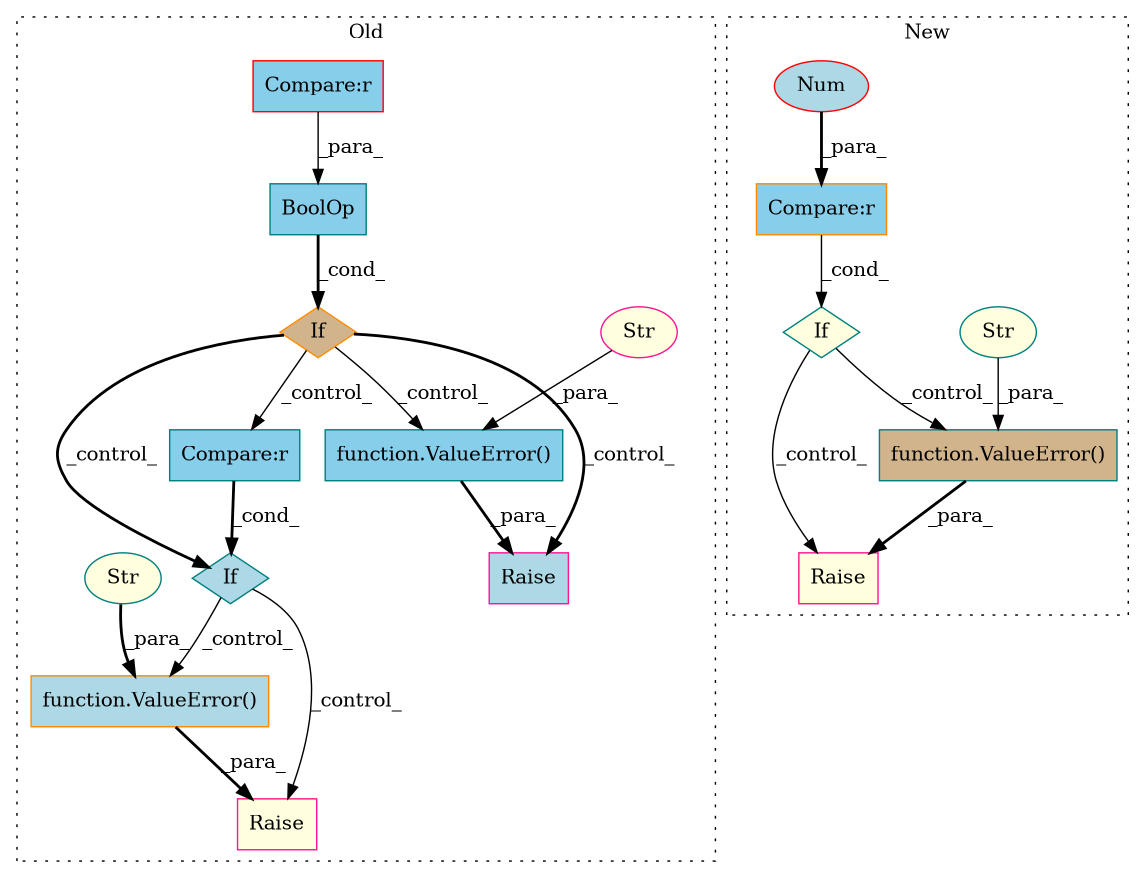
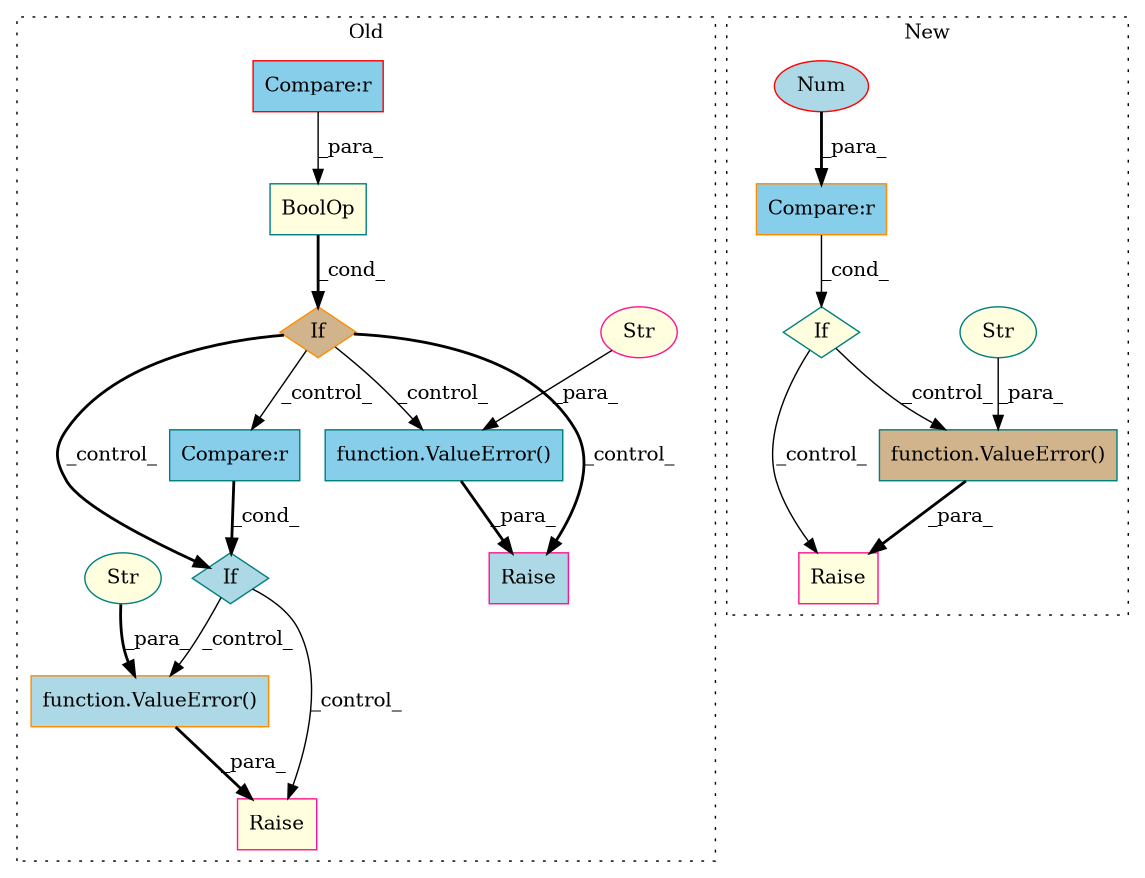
(318, 209) -> (318, 209)
